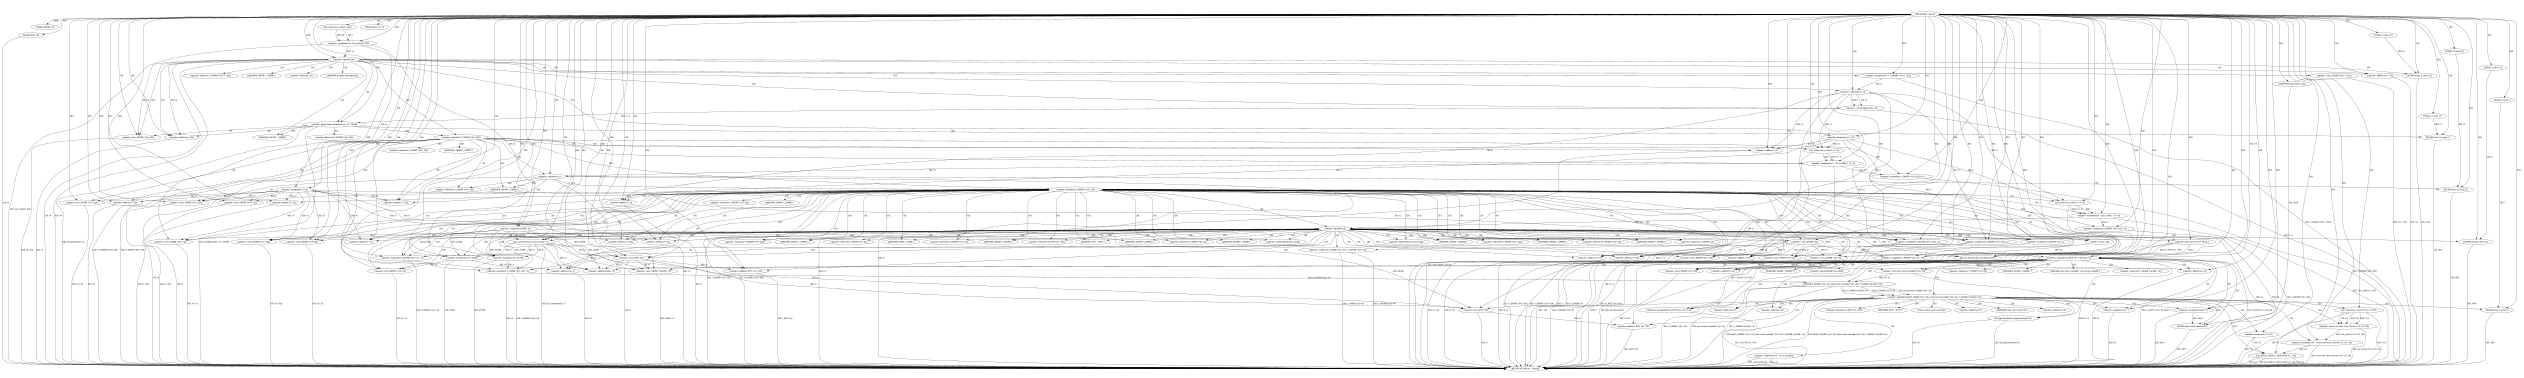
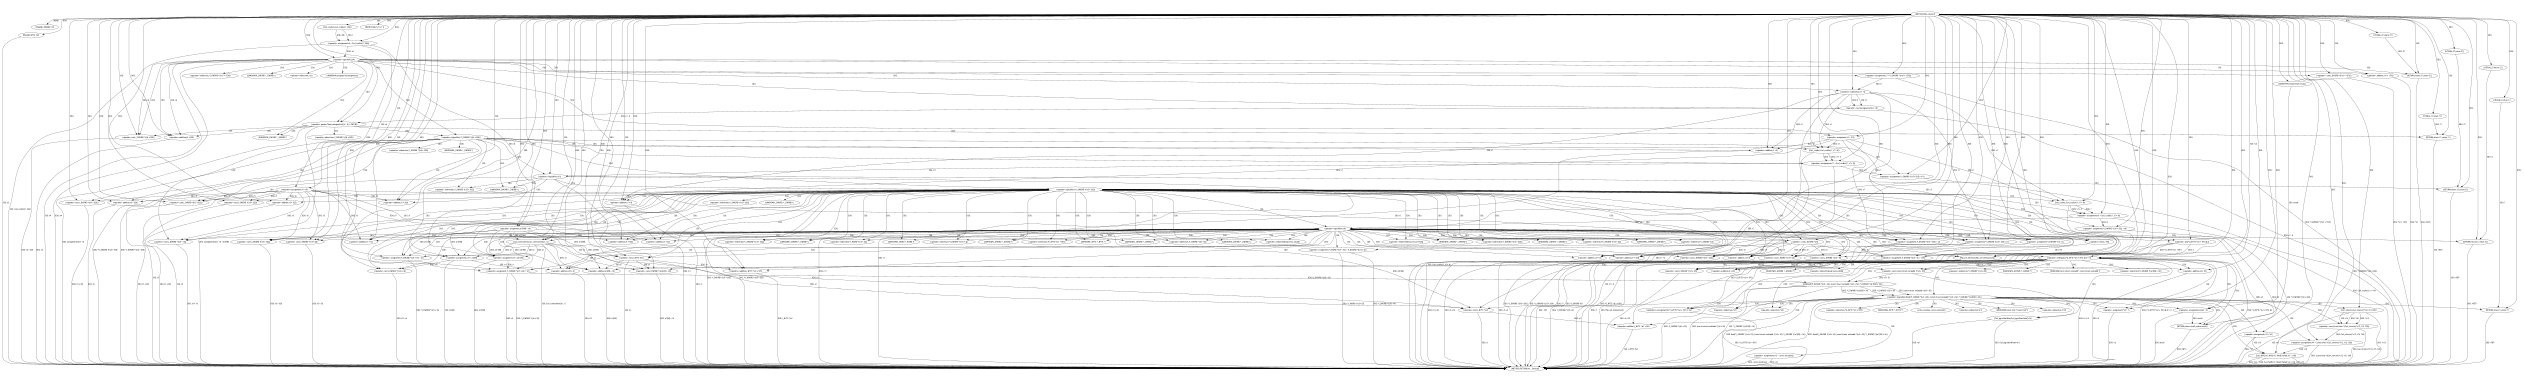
none -> (2156, 15)
none -> (1012, 368)
